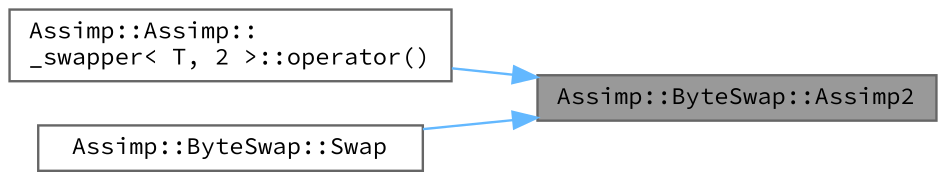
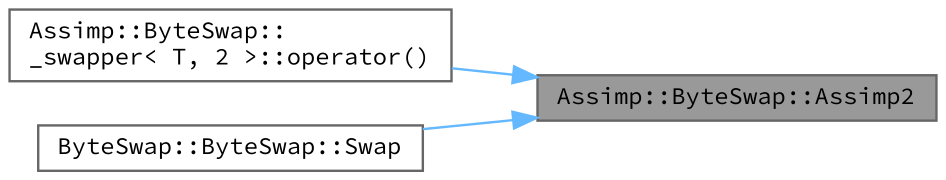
(231, 45) -> (231, 45)
(231, 148) -> (231, 148)
